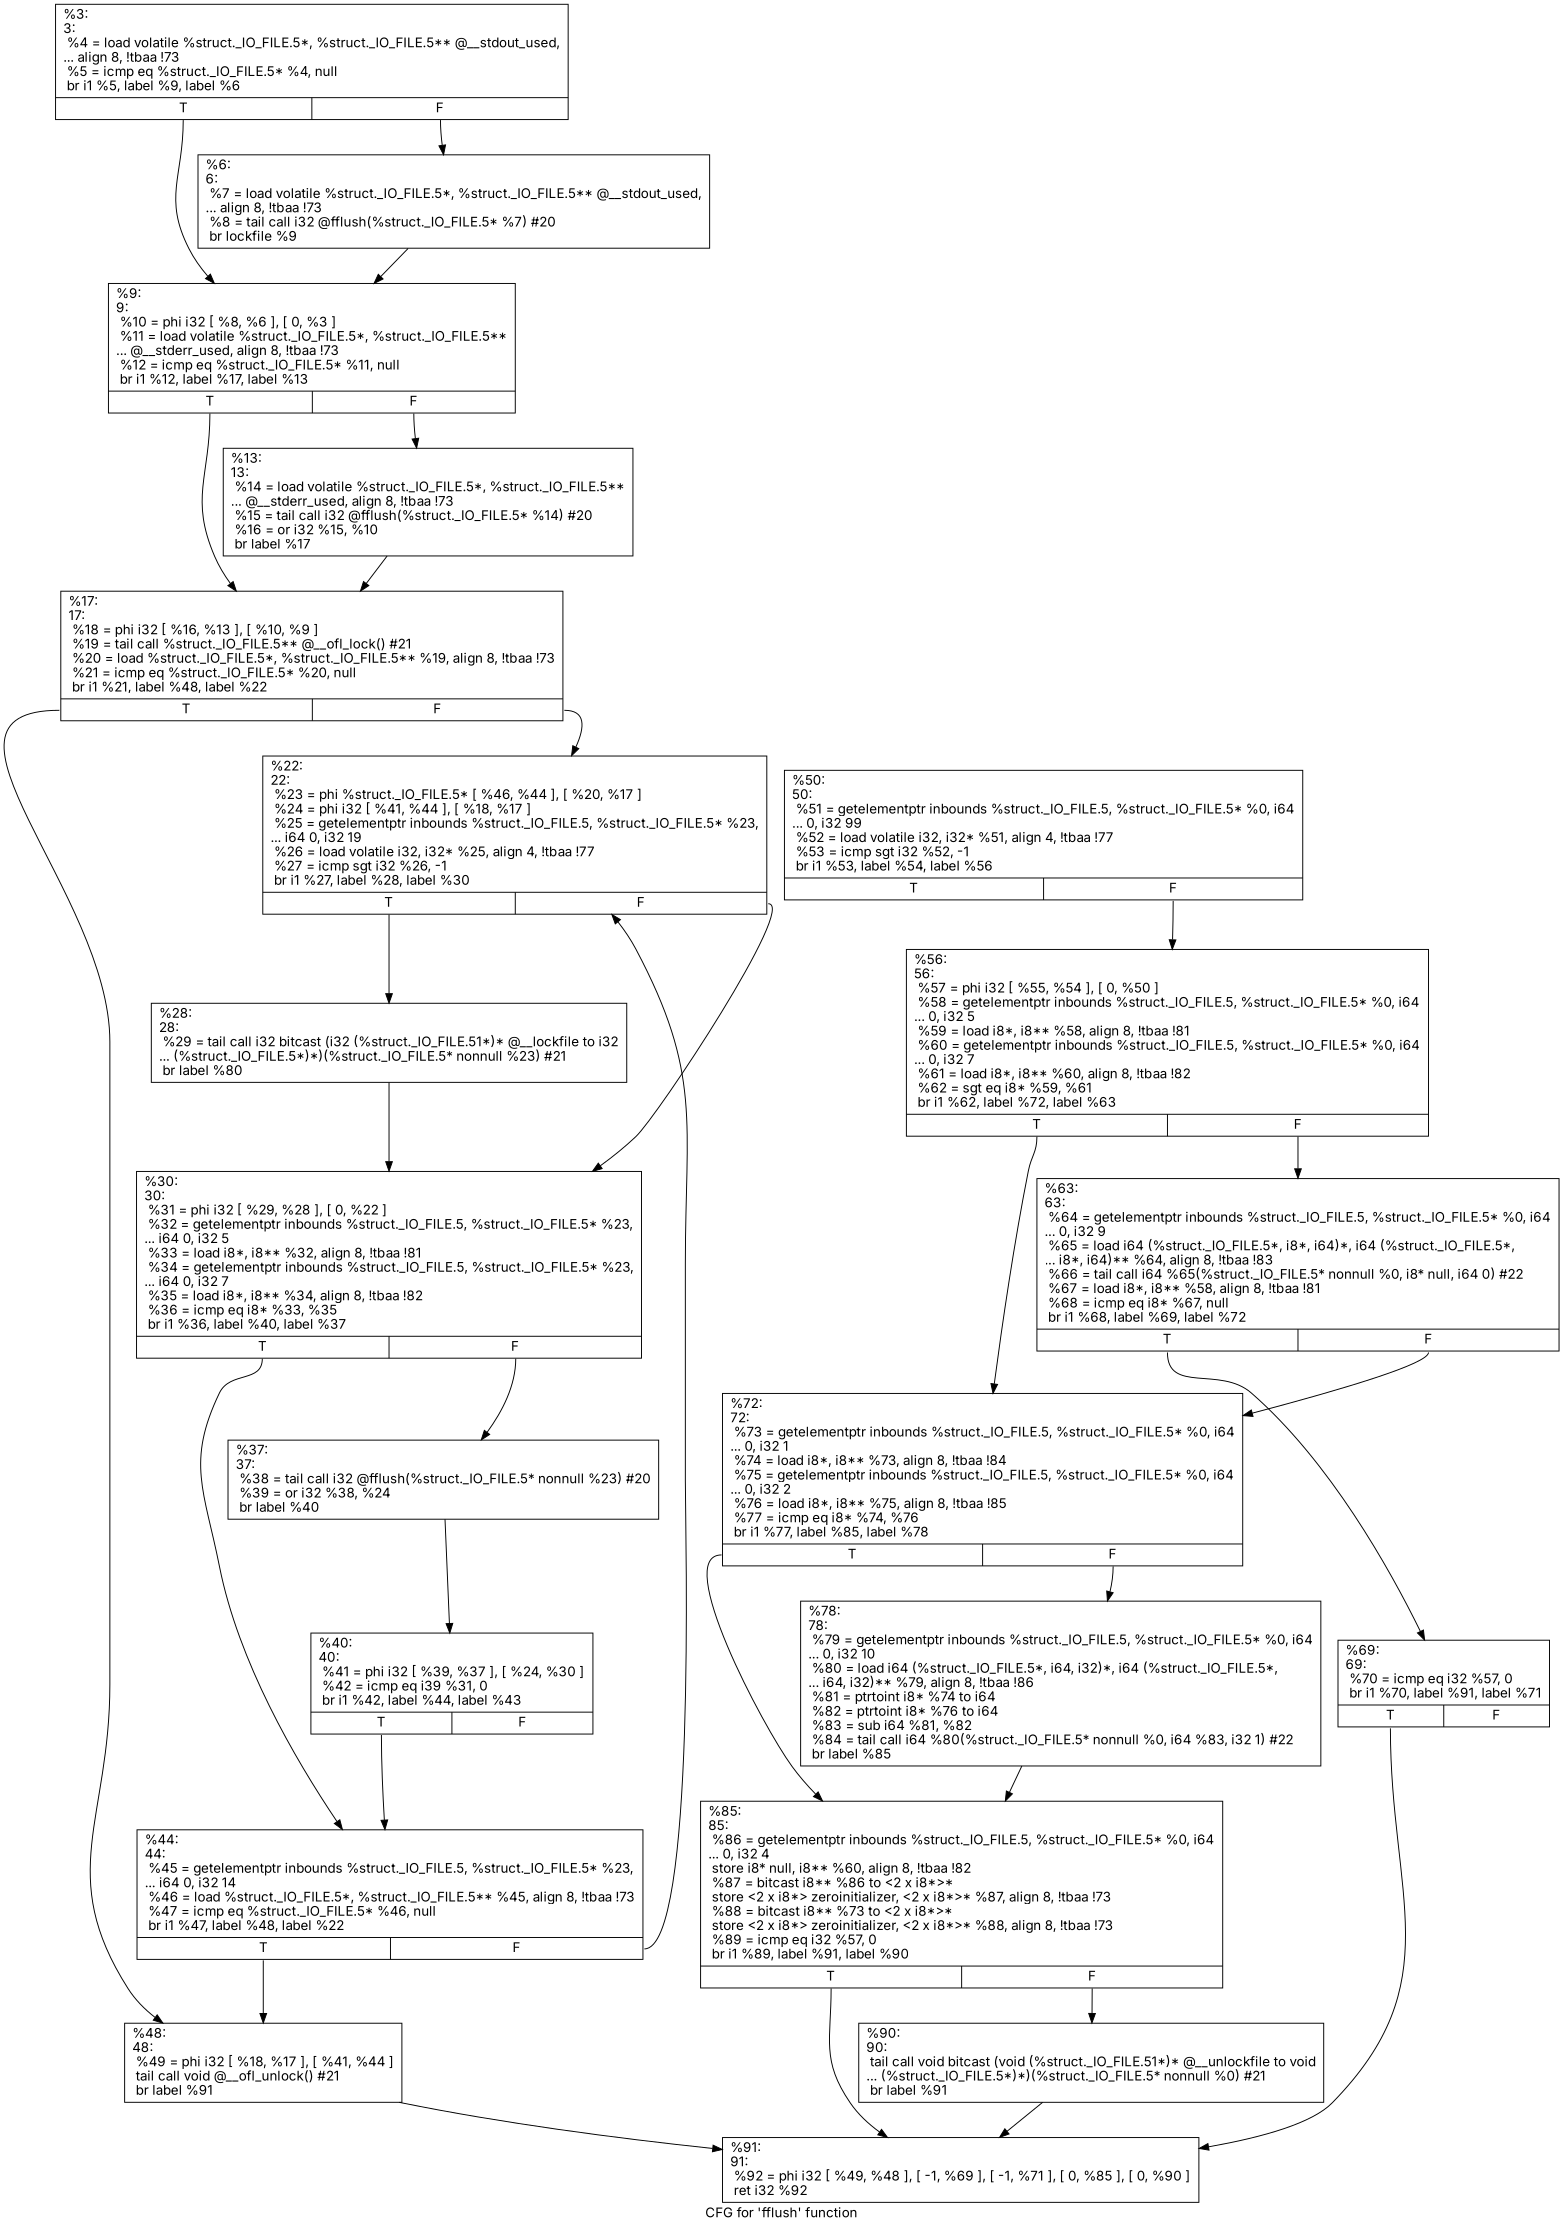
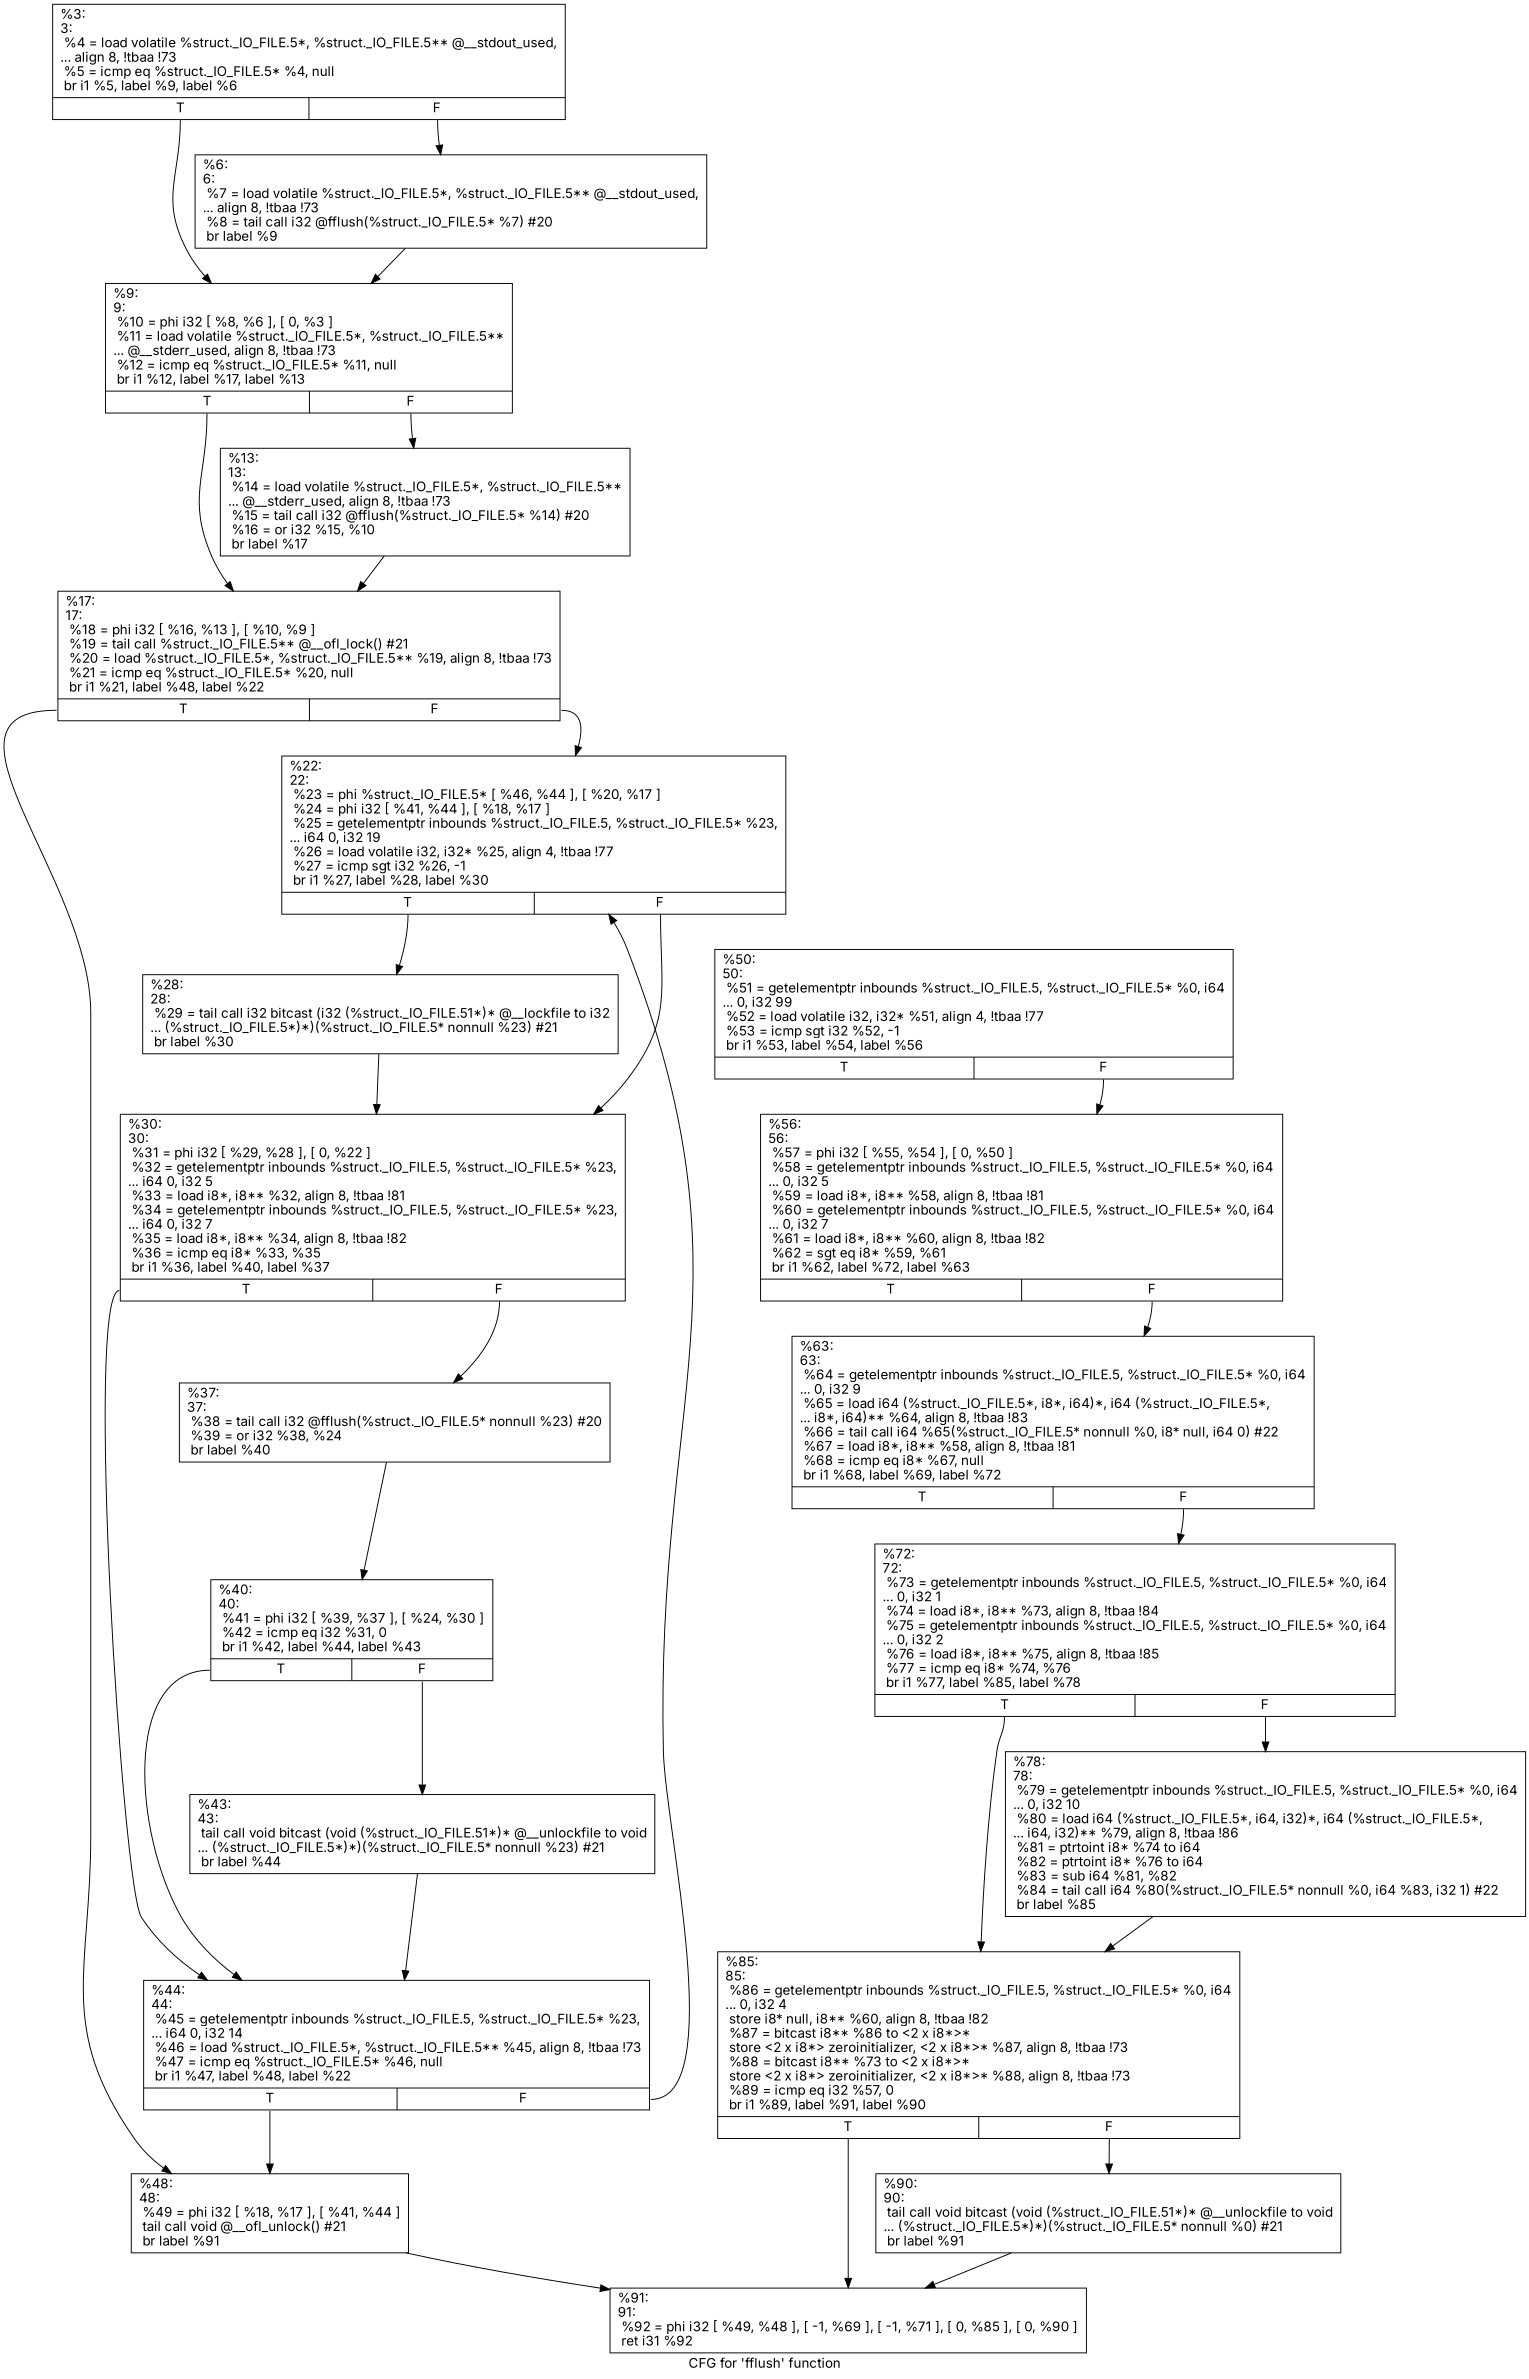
(252, 237) -> (240, 237)
(201, 1071) -> (192, 1042)
(1013, 1260) -> none
(1444, 1684) -> none
(403, 1686) -> (303, 1633)
none -> (422, 1834)
(769, 2191) -> (655, 2341)
